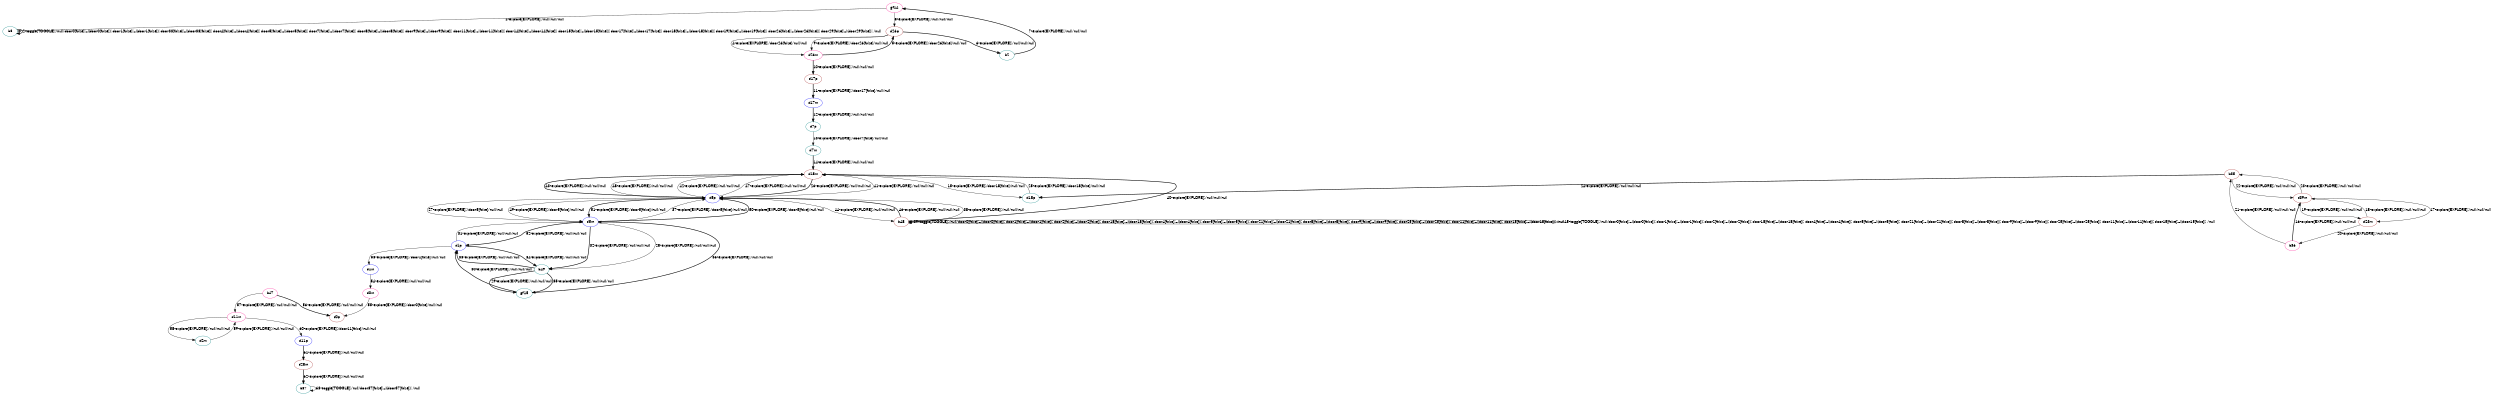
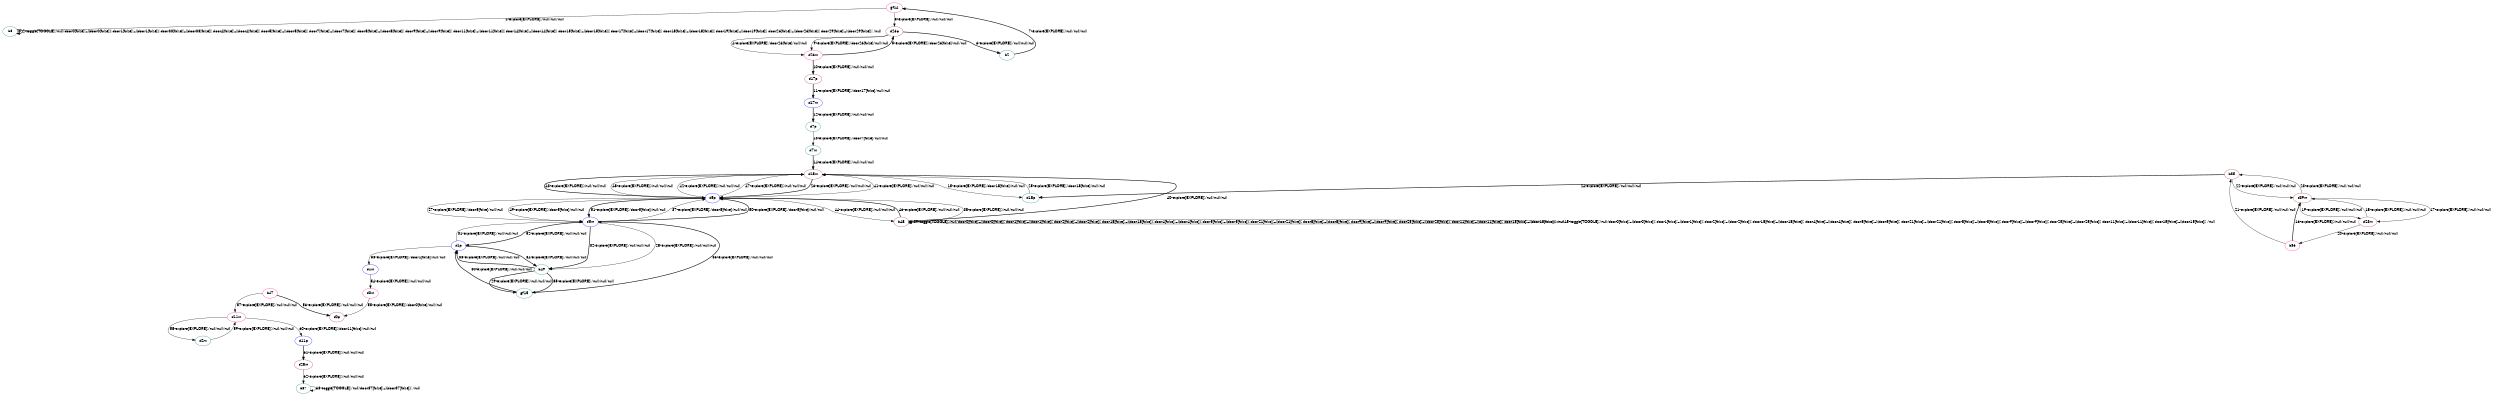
(303, 375) -> (303, 375)
